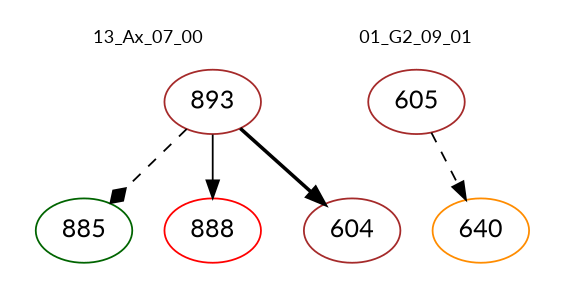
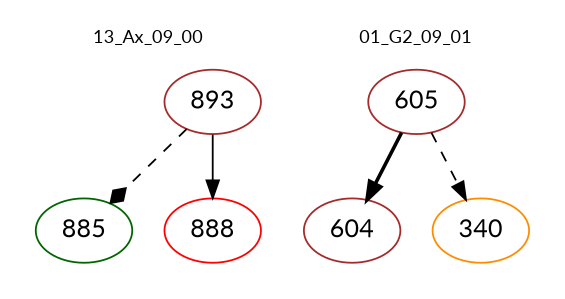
(148, 38) -> (148, 38)
(263, 149) -> (388, 158)
(481, 231) -> (481, 231)
